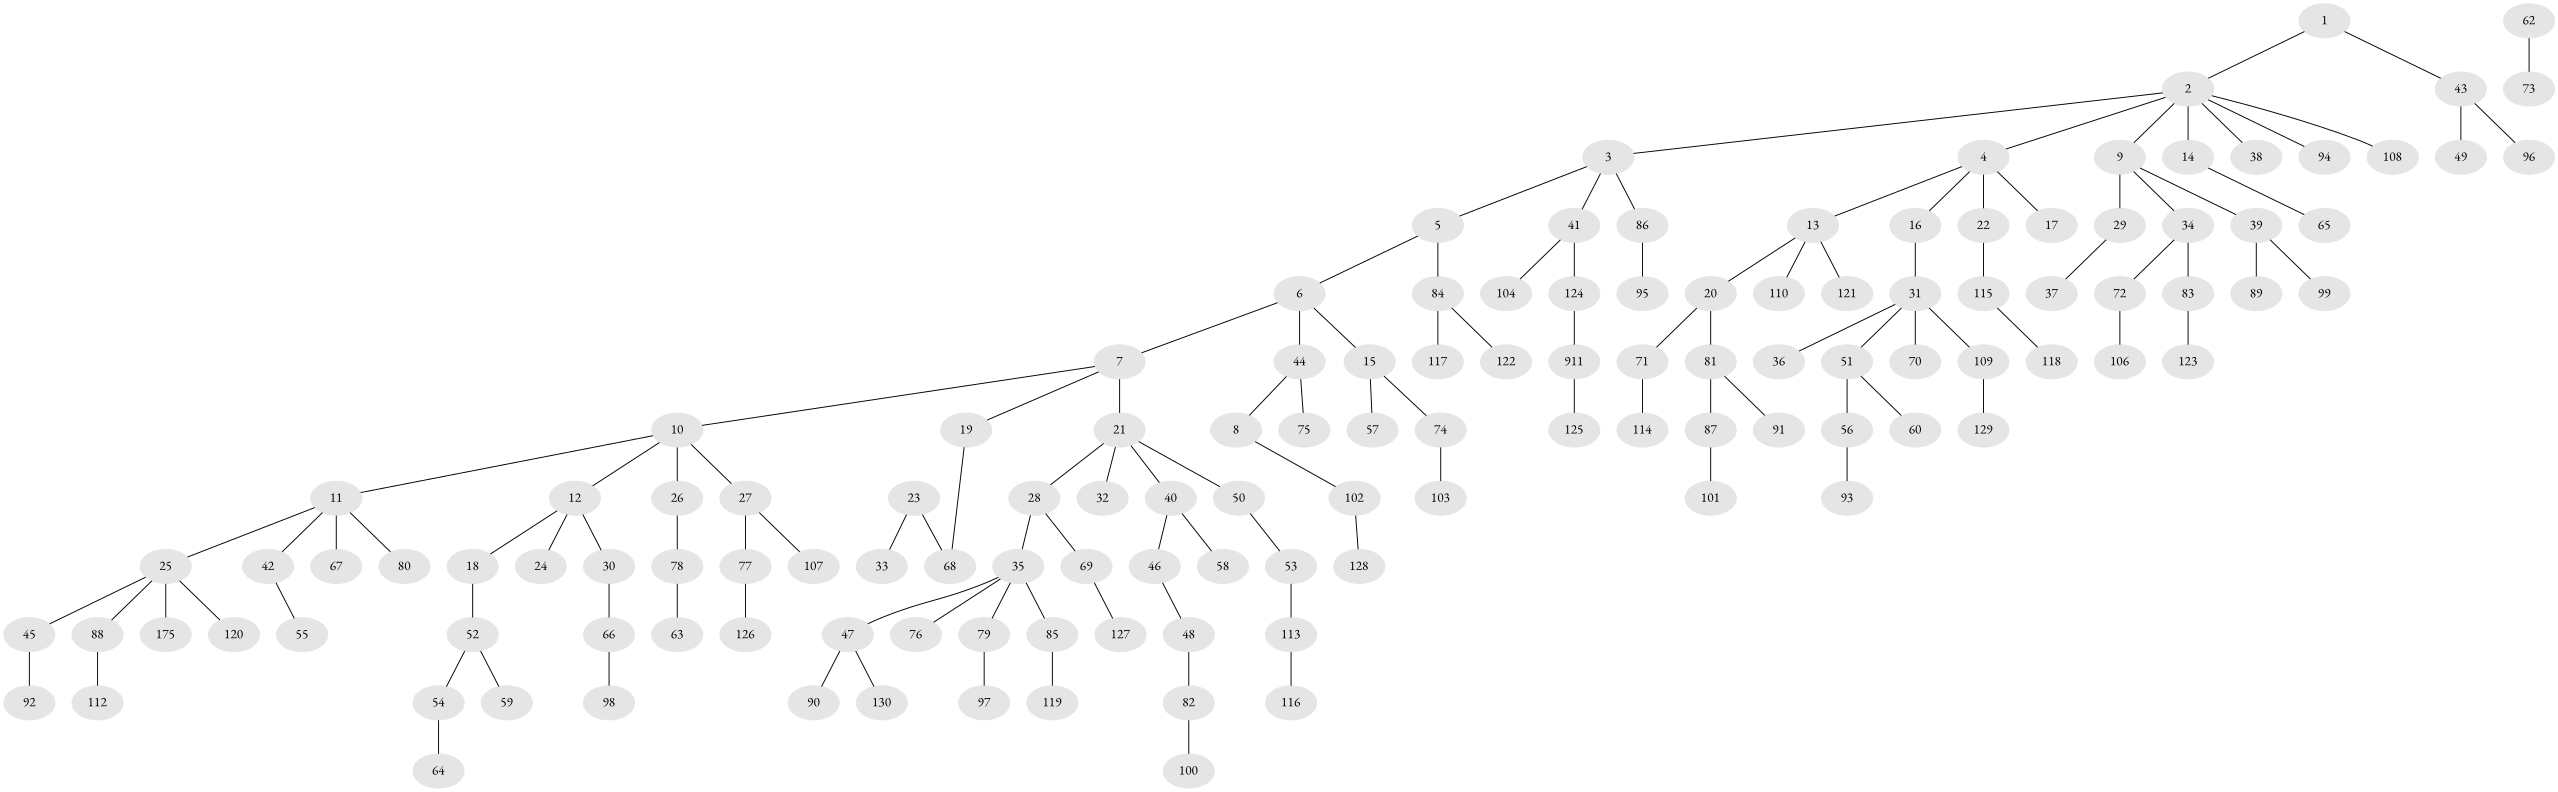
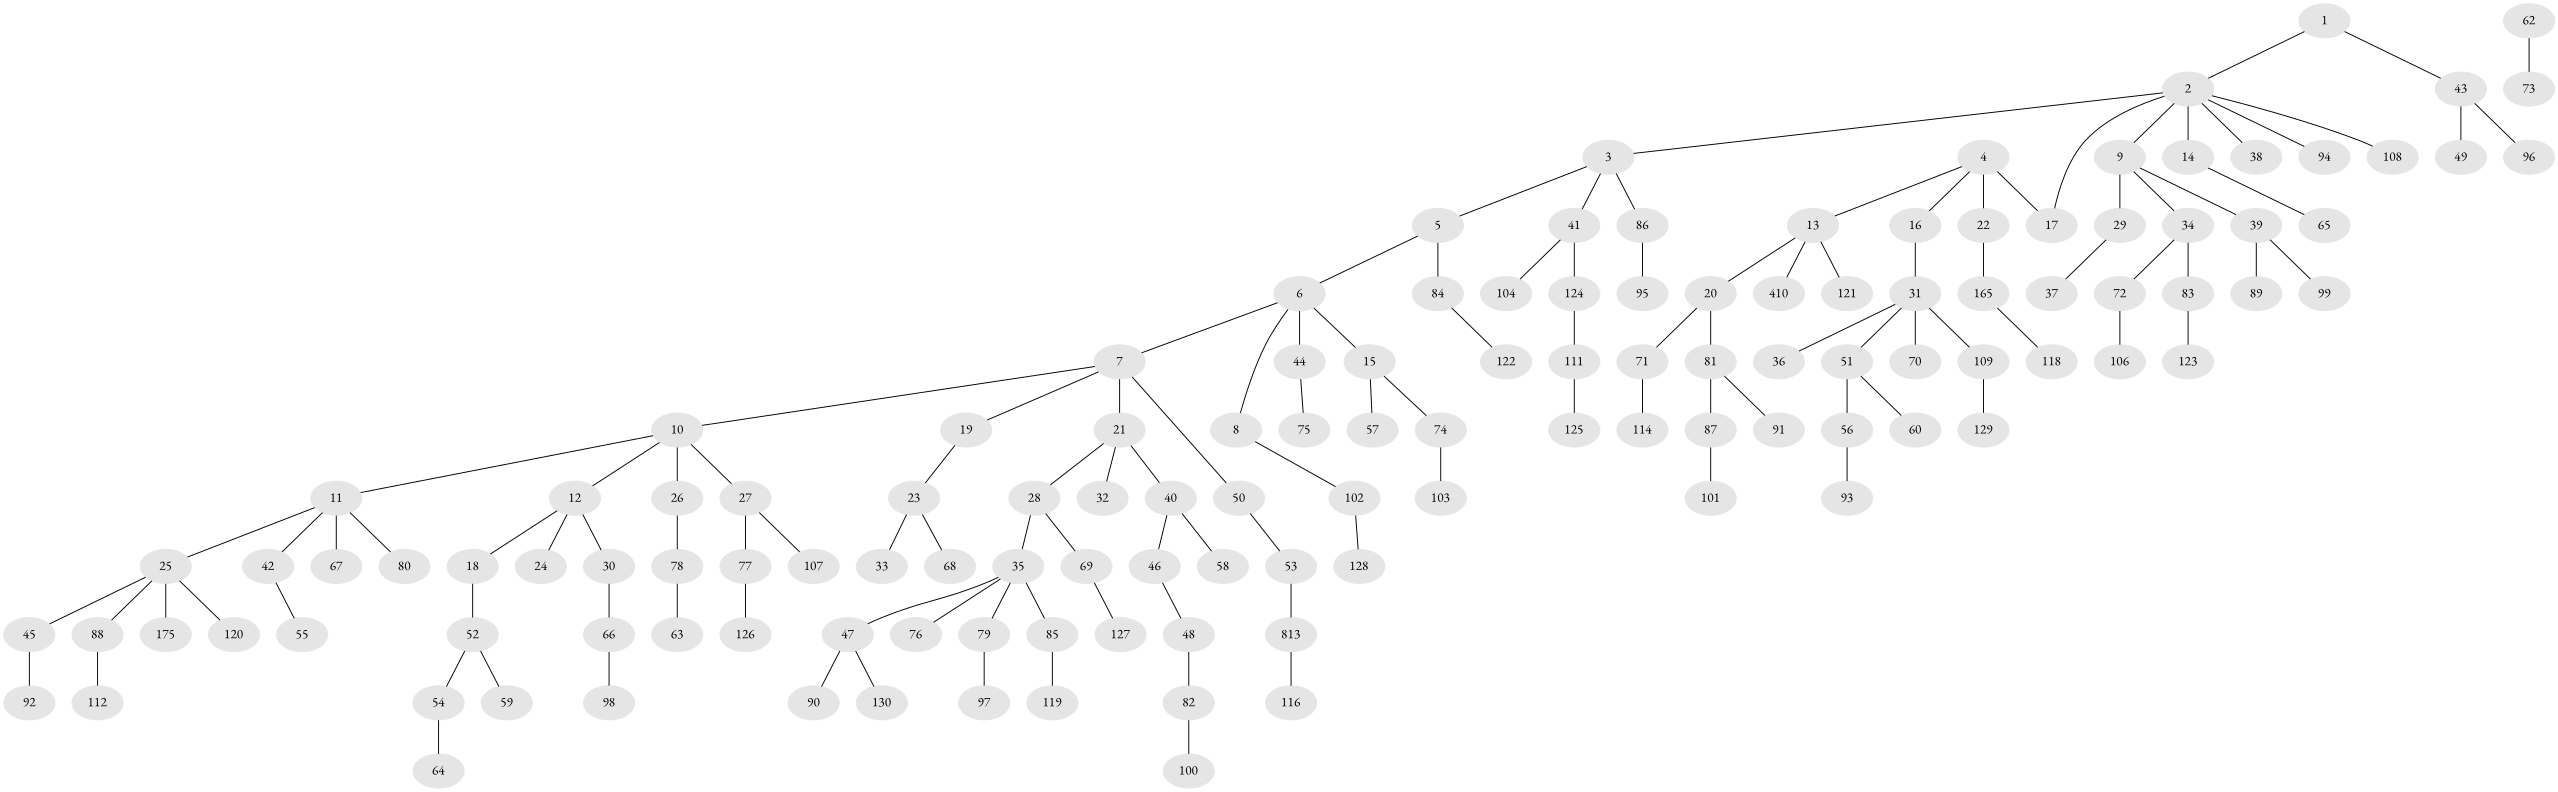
(2086, 123) -> (2091, 135)
(1779, 294) -> (1779, 294)
(1983, 294) -> (1983, 294)
(1438, 362) -> none
(1574, 362) -> (1574, 362)
(1268, 396) -> (1259, 359)
(1179, 464) -> (1179, 430)
(958, 498) -> (940, 464)
(1291, 635) -> (1291, 635)
